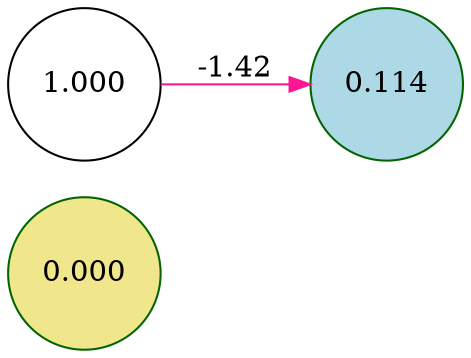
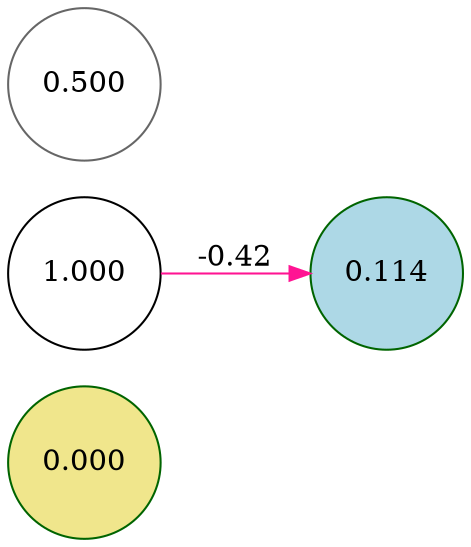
(236, 69) -> (236, 258)
none -> (84, 84)
